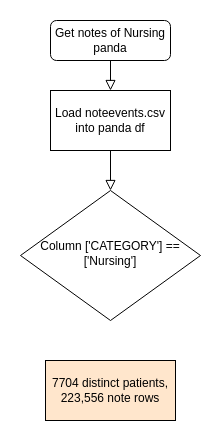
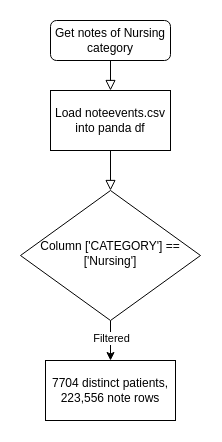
(111, 41) -> (111, 41)
none -> (111, 337)
(111, 391) -> (111, 391)
